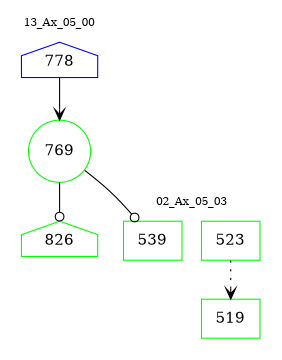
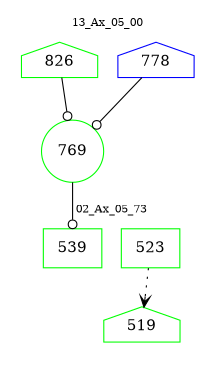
(60, 93) -> (121, 100)
(60, 197) -> (64, 95)
(192, 202) -> (112, 210)
(231, 319) -> (142, 326)
